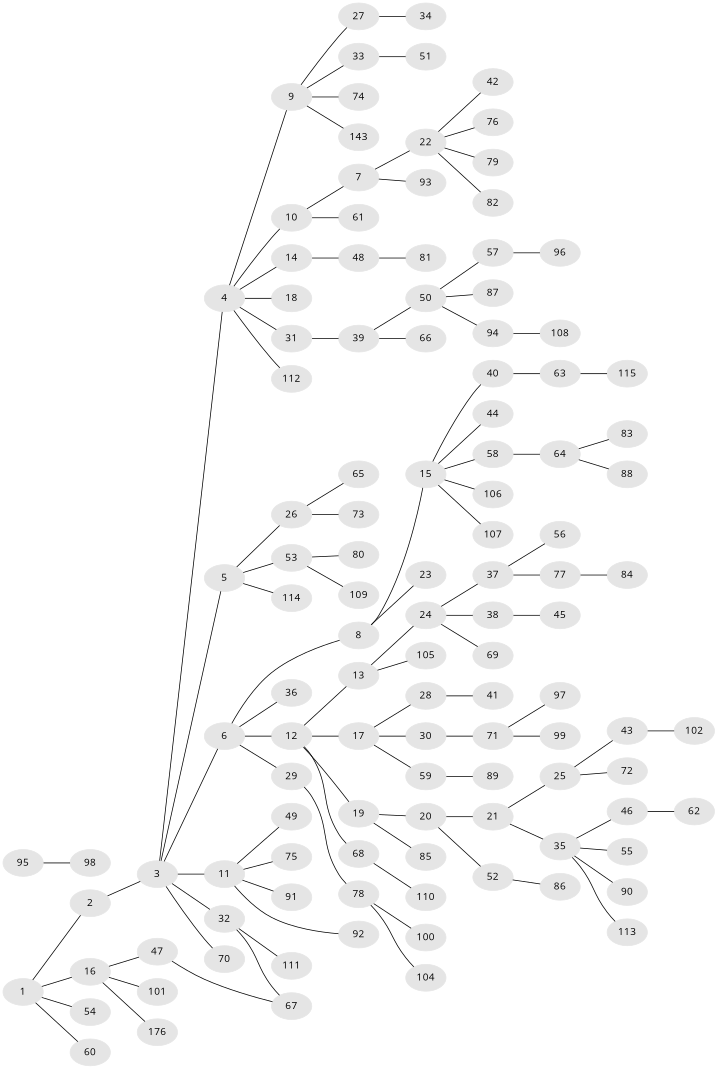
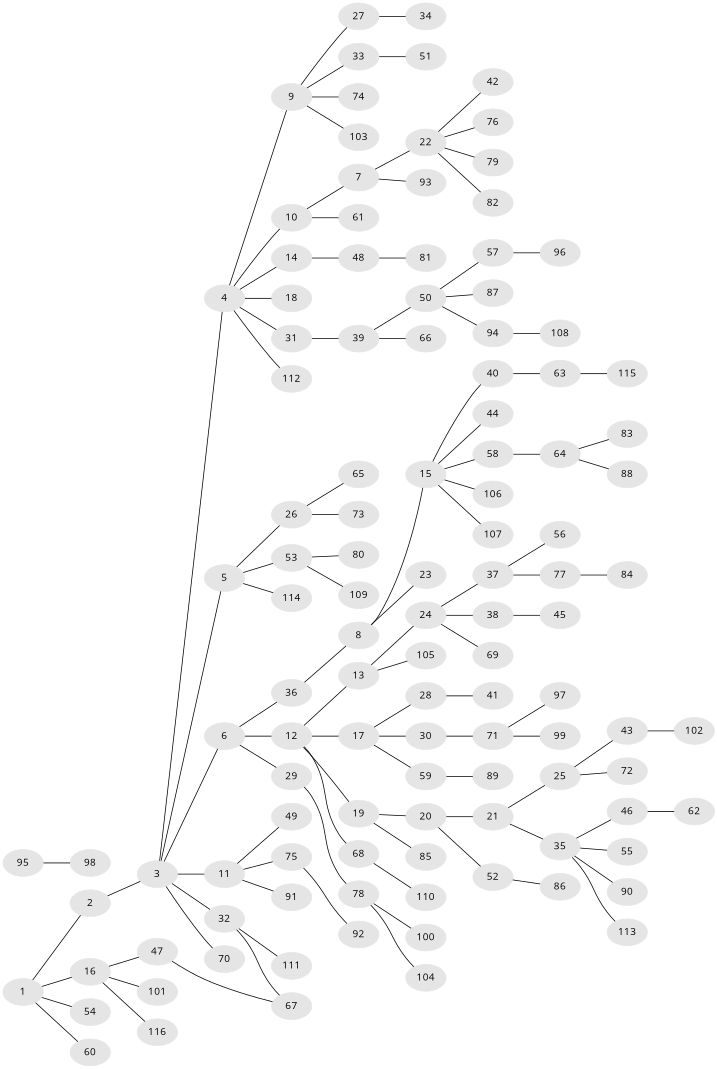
(359, 137) -> (359, 137)
(276, 669) -> (325, 664)
(281, 922) -> (325, 896)
(157, 1032) -> (157, 1032)
